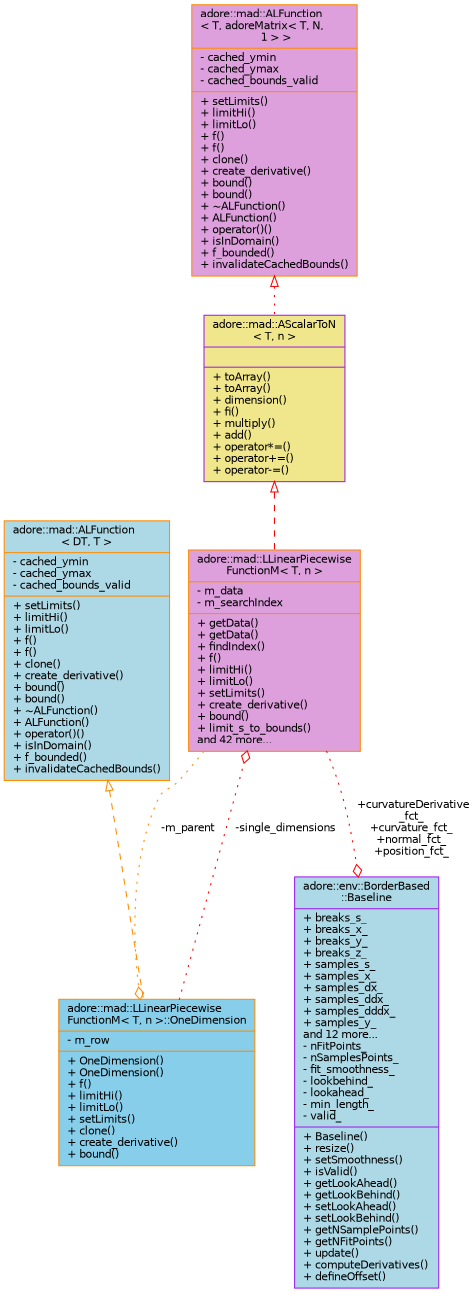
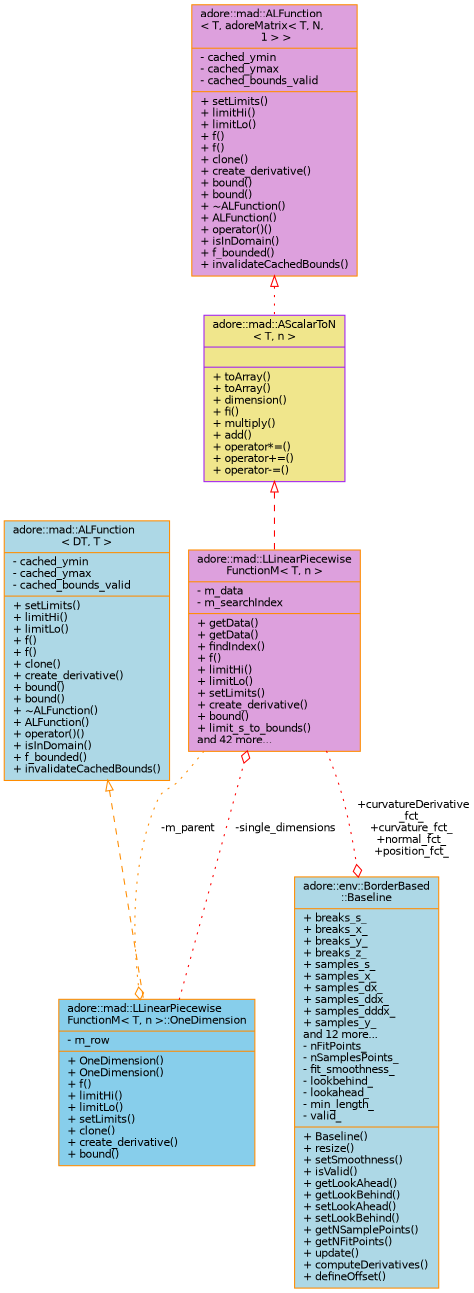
(367, 1083) -> (367, 1083)
